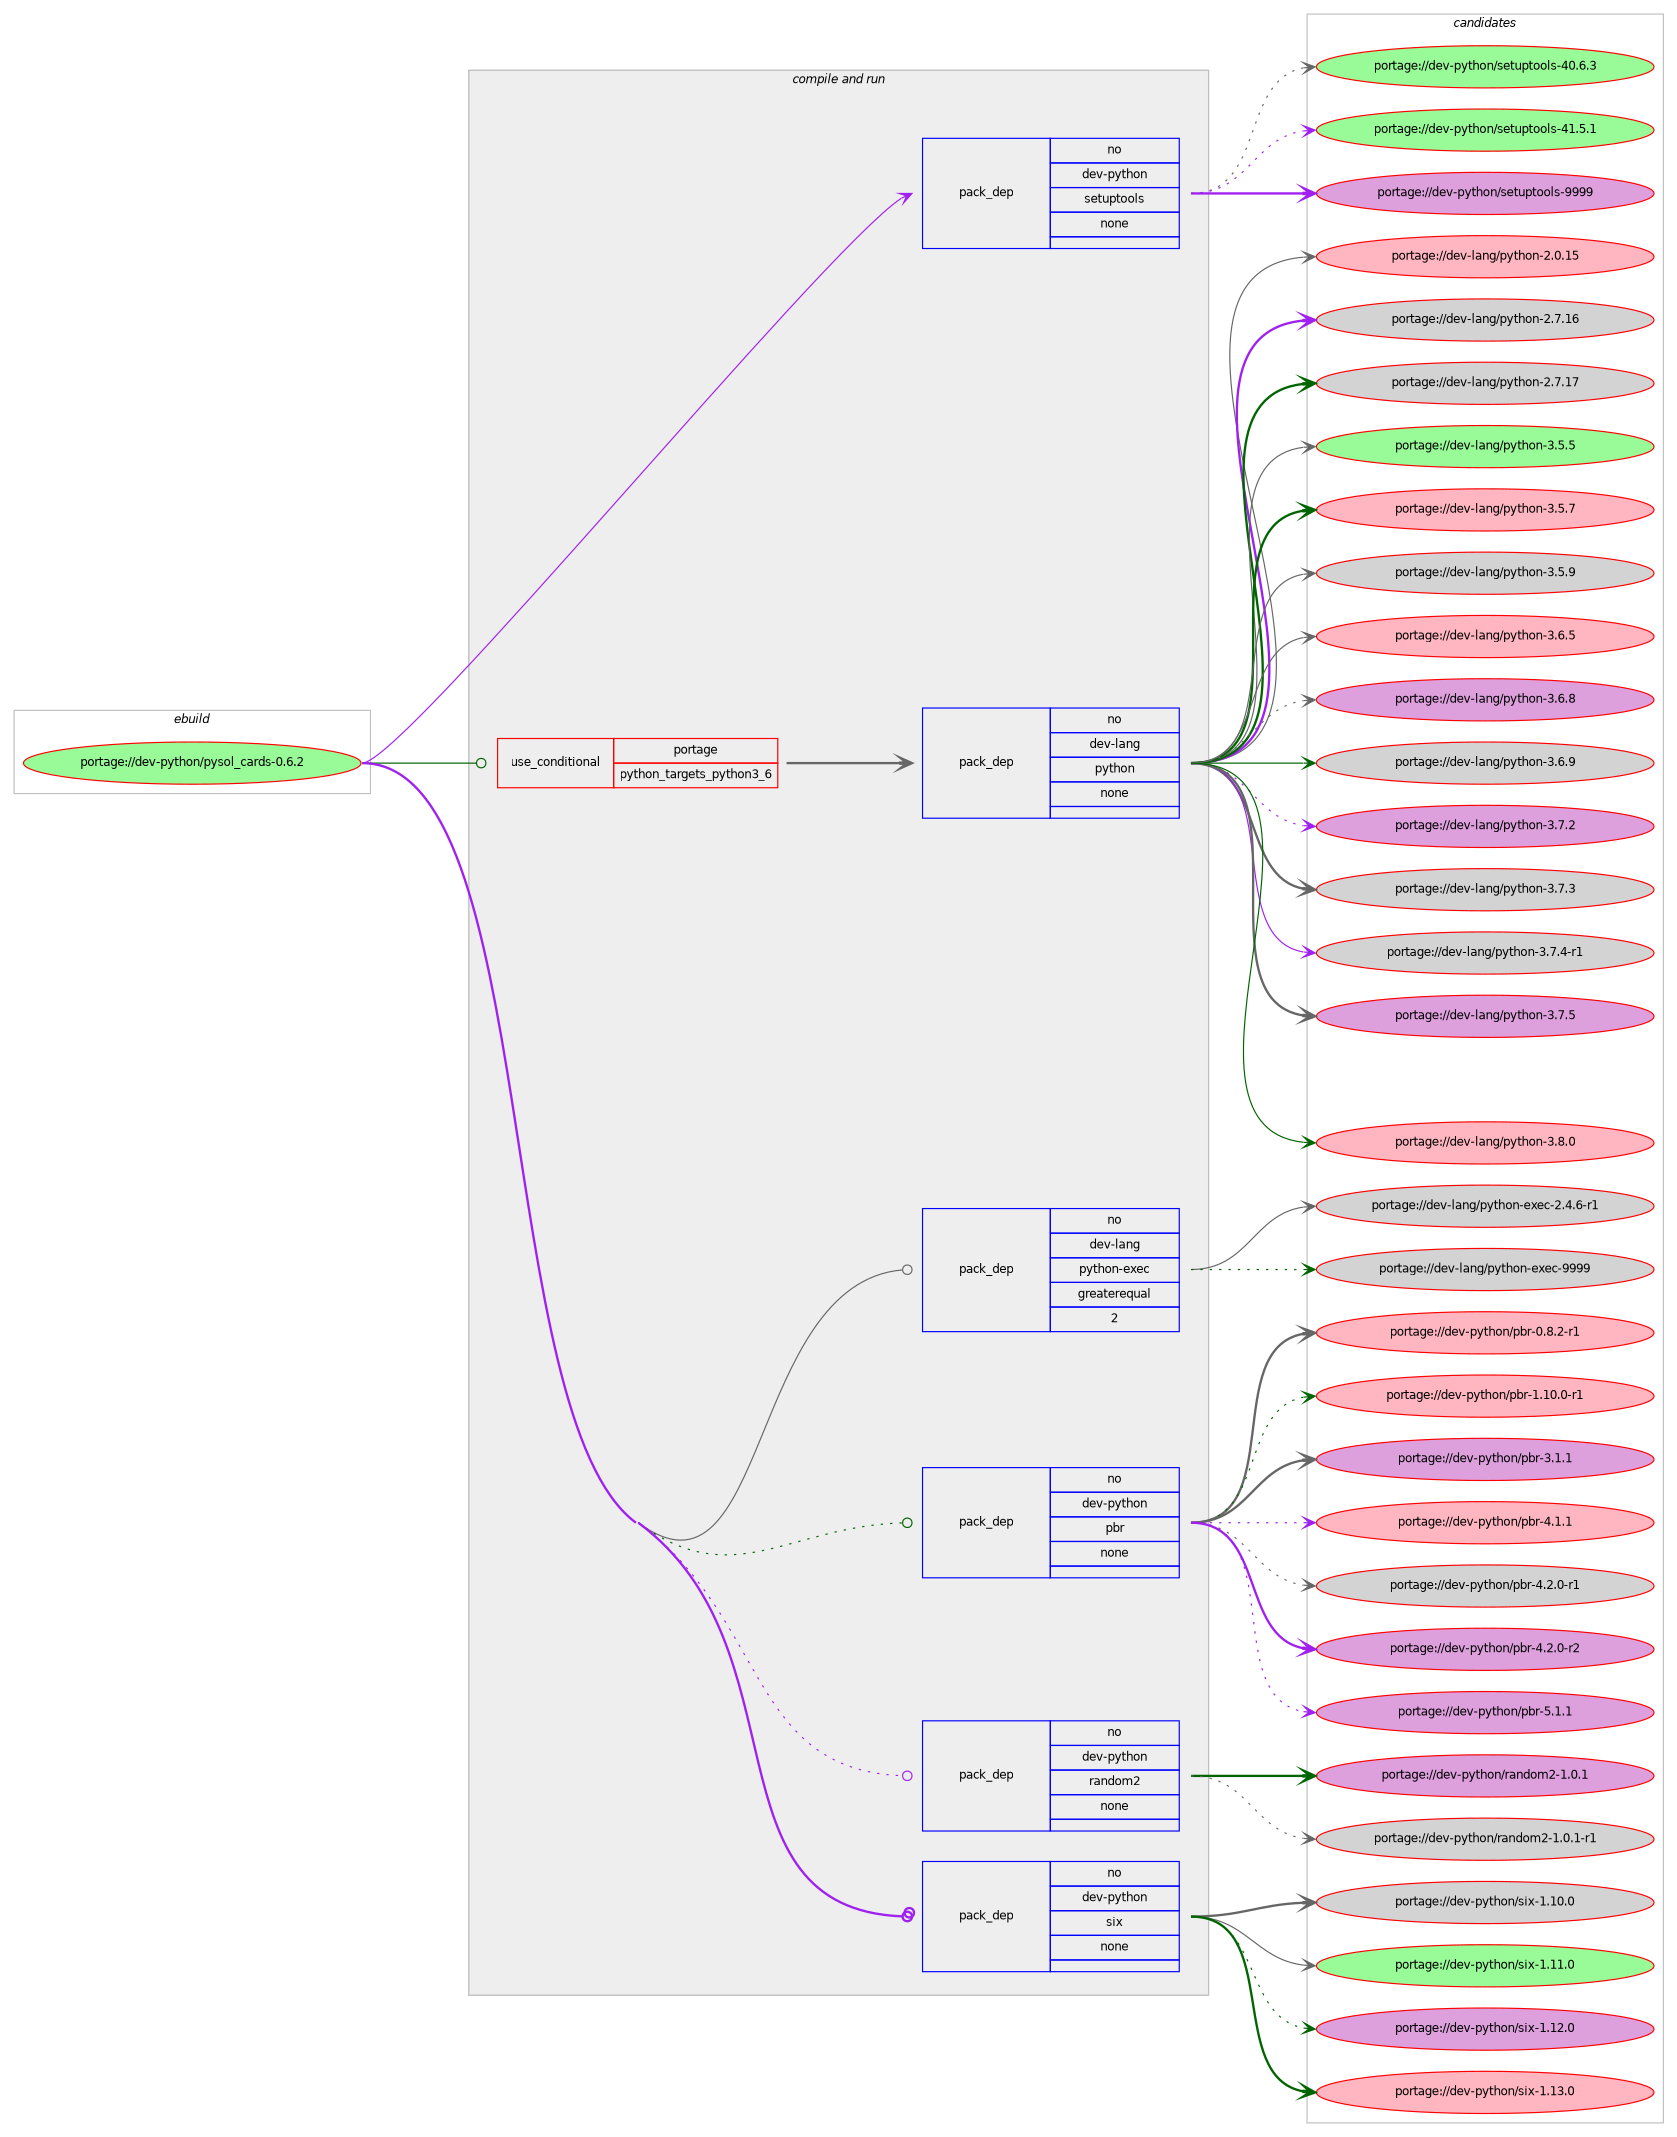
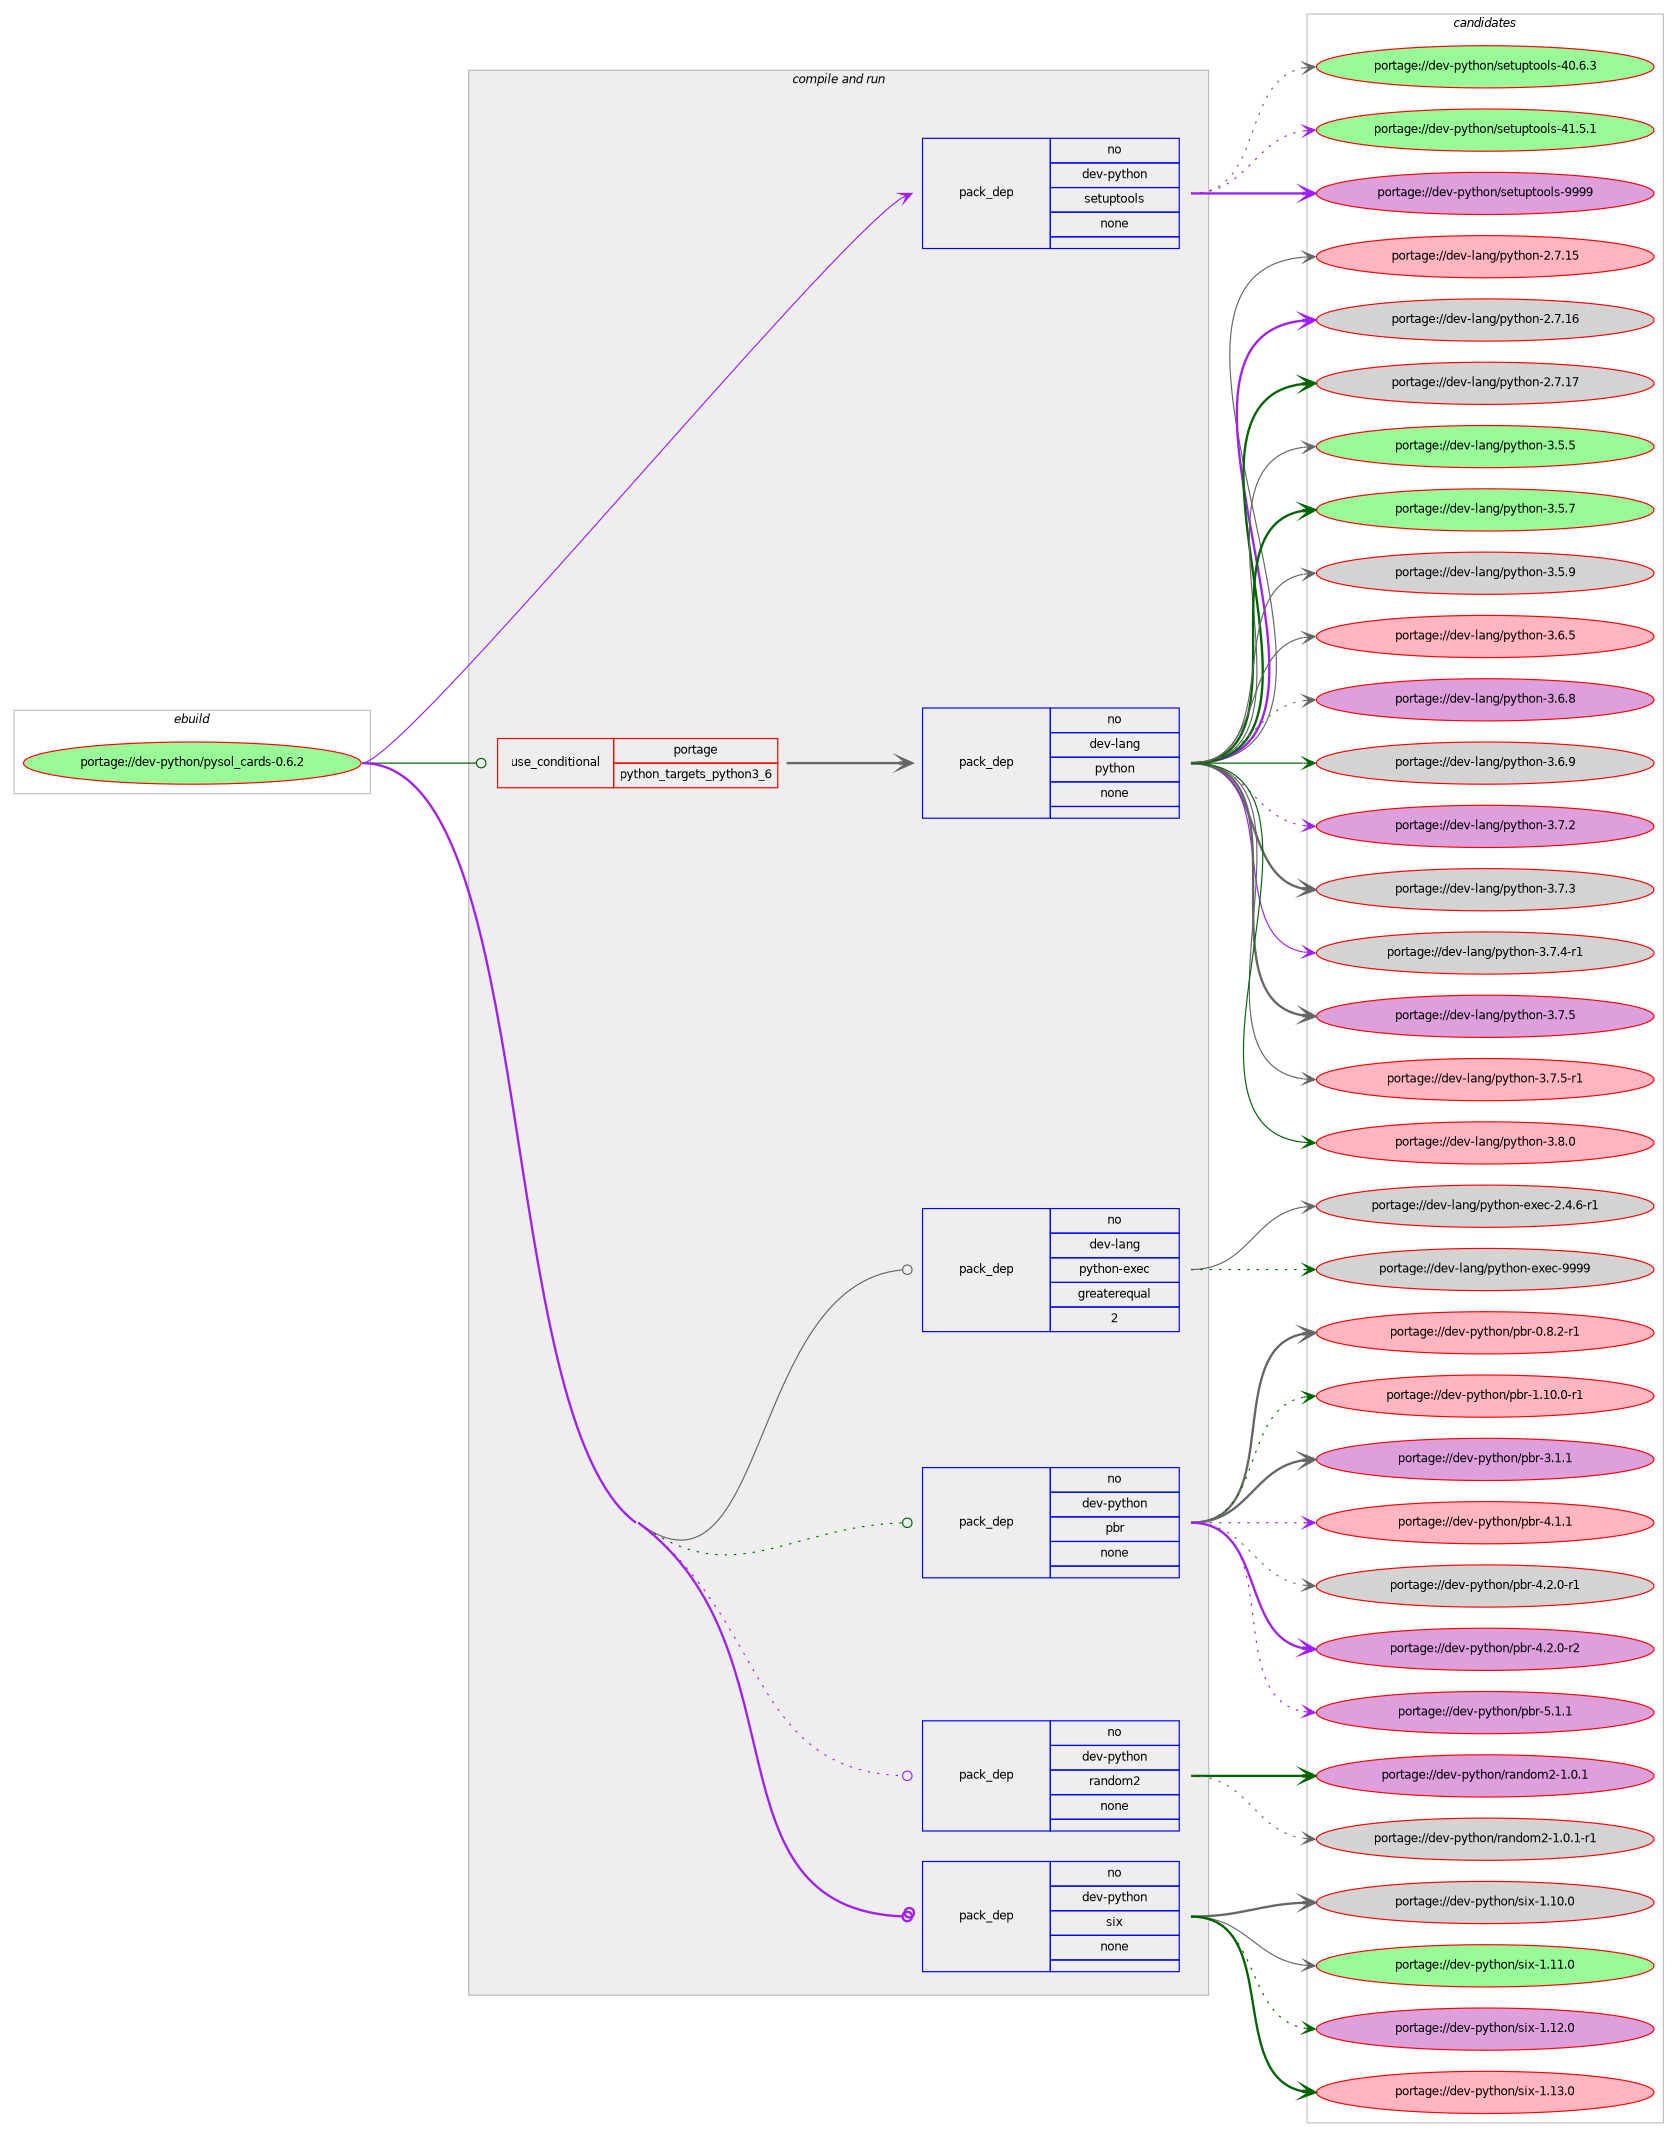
(1485, 257) -> (1485, 257)
(1485, 510) -> (1485, 510)
none -> (1485, 1080)
